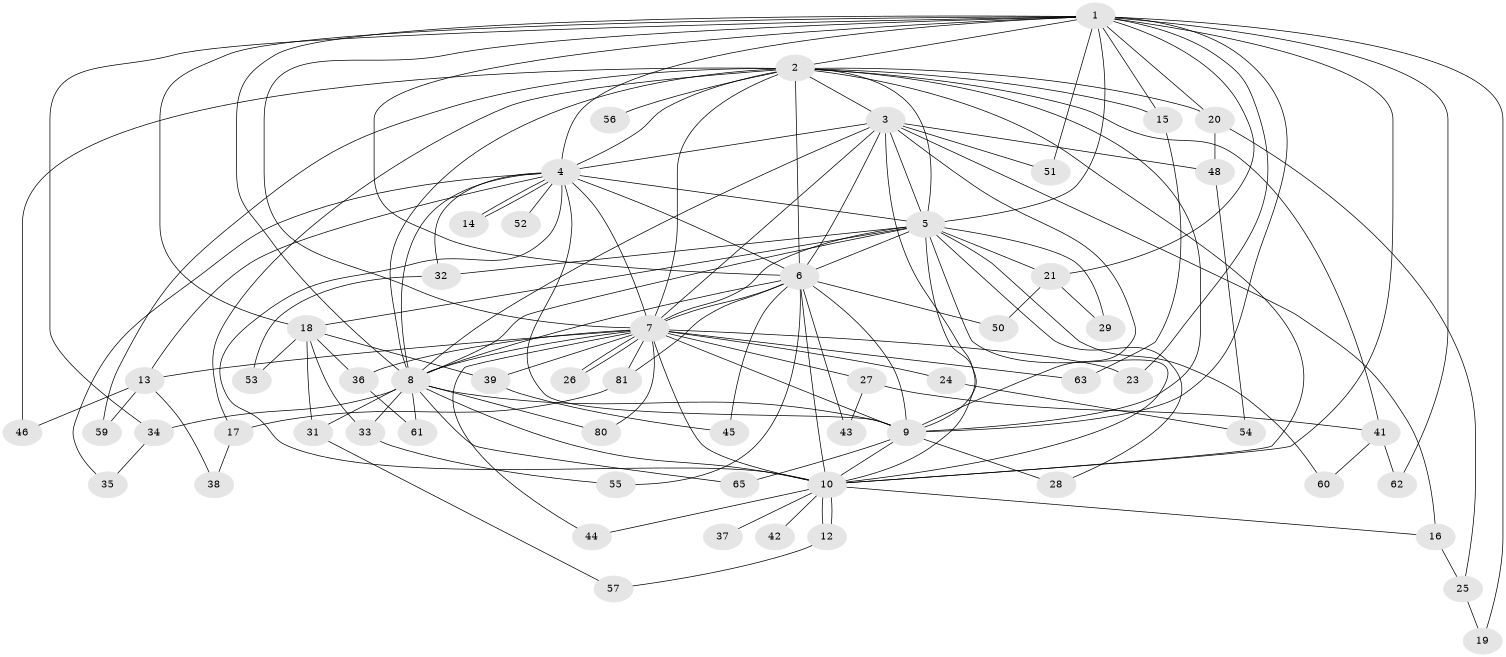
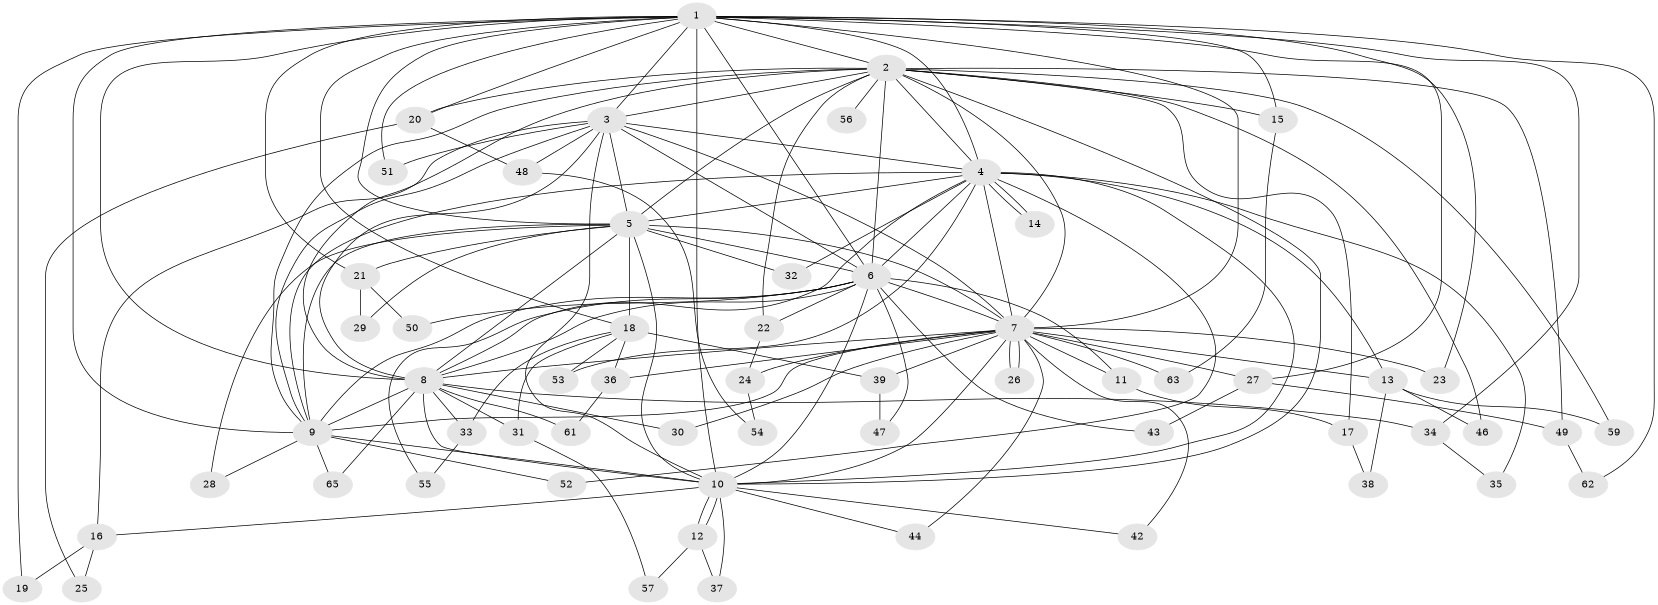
none -> (1281, 57)
none -> (652, 68)
(324, 292) -> (806, 338)
none -> (764, 329)
(622, 381) -> (1122, 381)
none -> (1174, 414)
(601, 433) -> (678, 433)
(729, 433) -> (880, 433)
(1381, 433) -> (1562, 433)
none -> (440, 459)
(1324, 485) -> none
none -> (707, 563)
(1473, 615) -> (60, 563)
